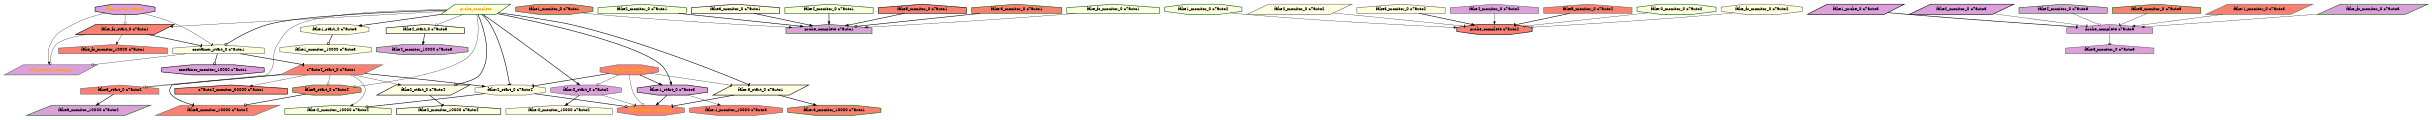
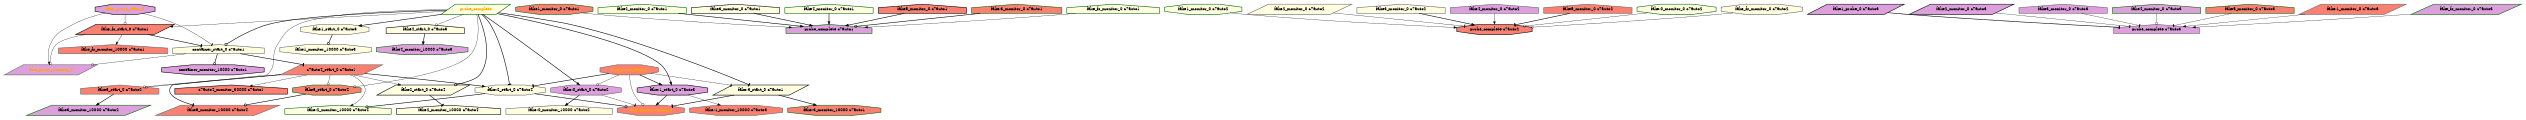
(2110, 38) -> (2110, 19)
